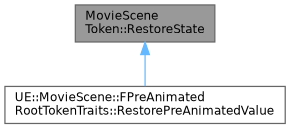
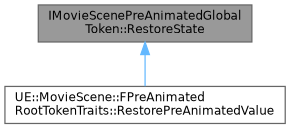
(145, 23) -> (145, 23)
